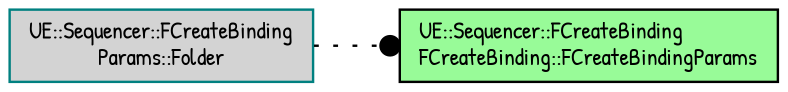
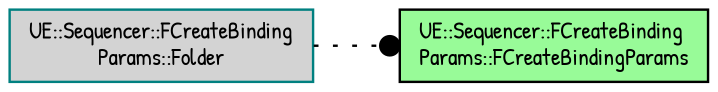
(589, 46) -> (554, 46)
